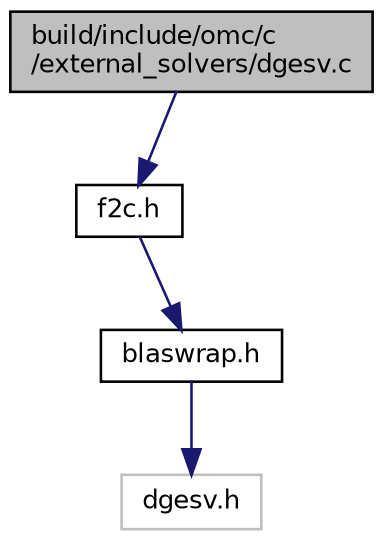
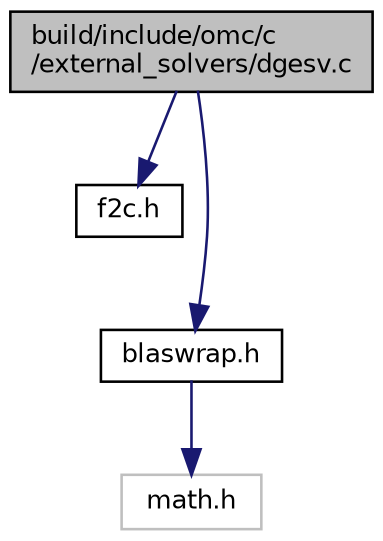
(155, 271) -> (208, 198)
(191, 502) -> (191, 502)
